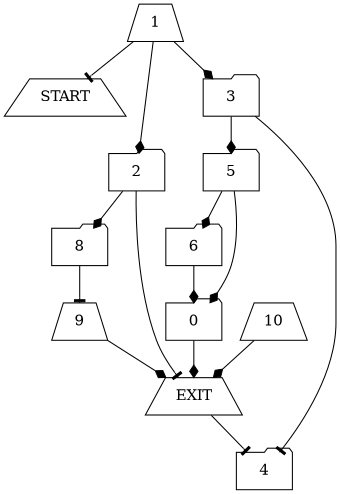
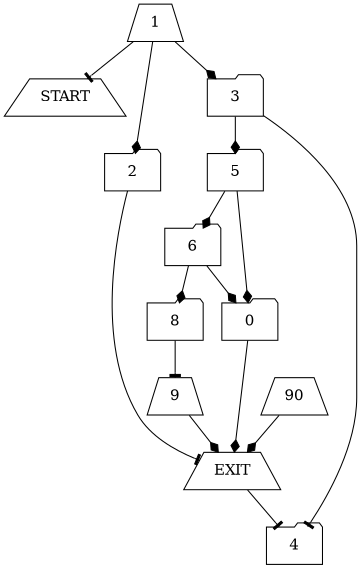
(112, 205) -> (185, 278)
(274, 322) -> (294, 396)
